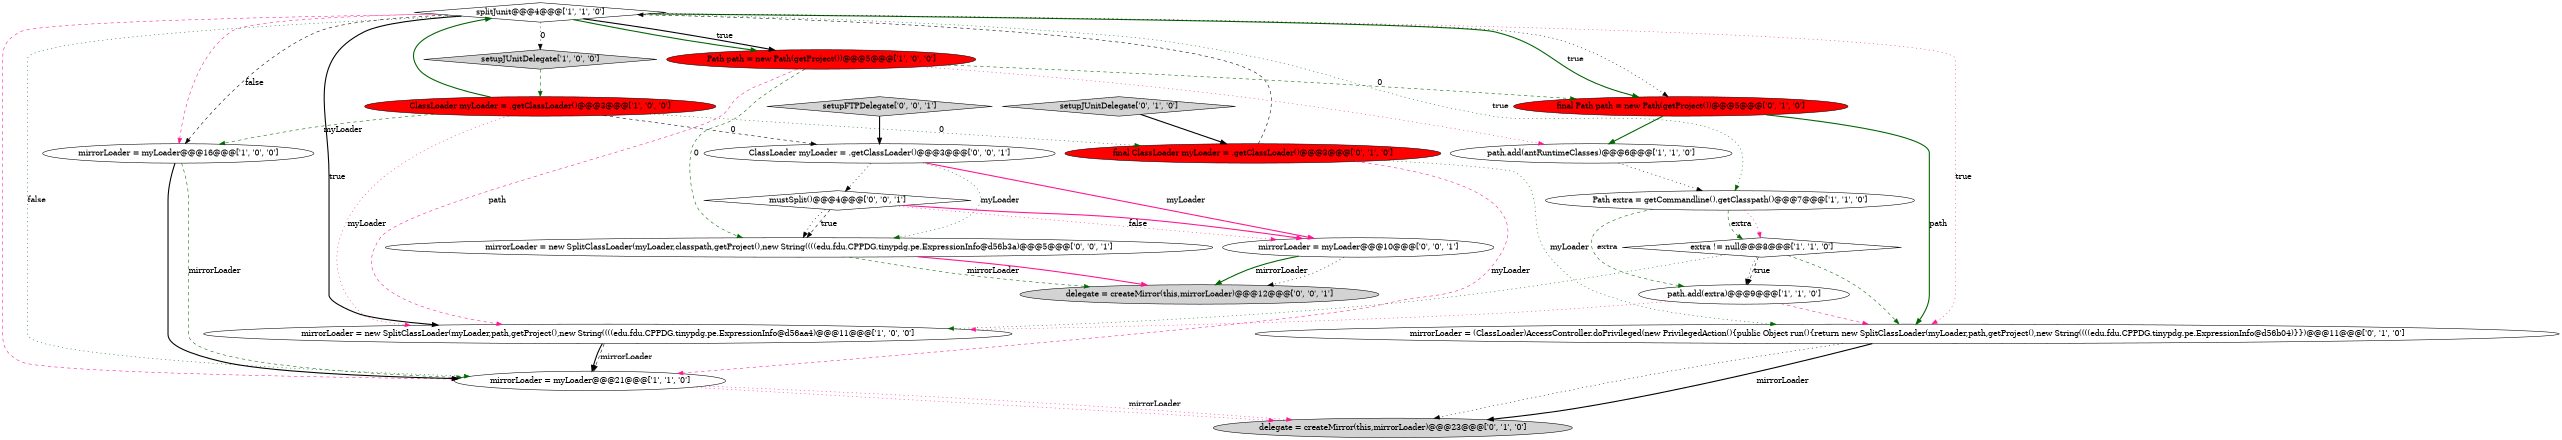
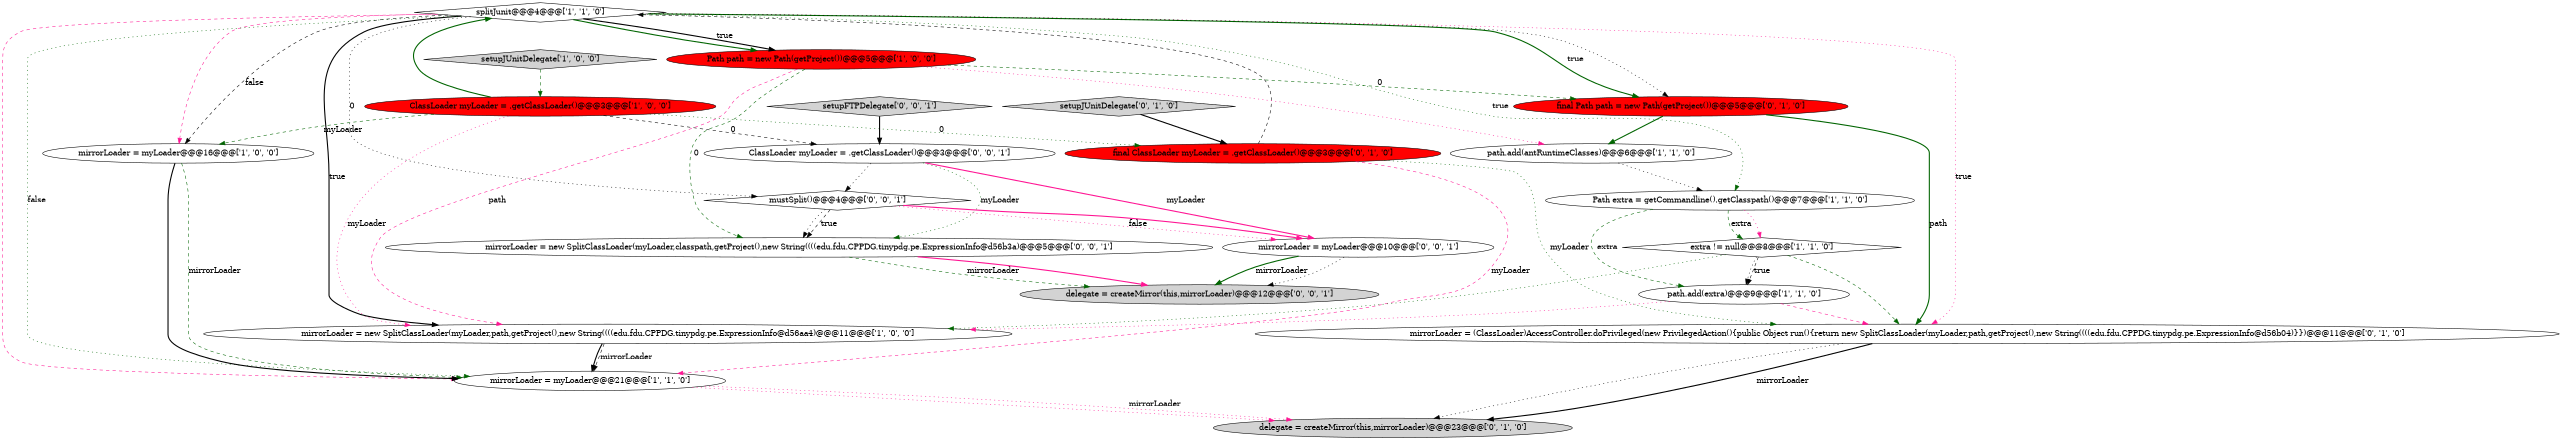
(540, 33) -> (443, 168)
